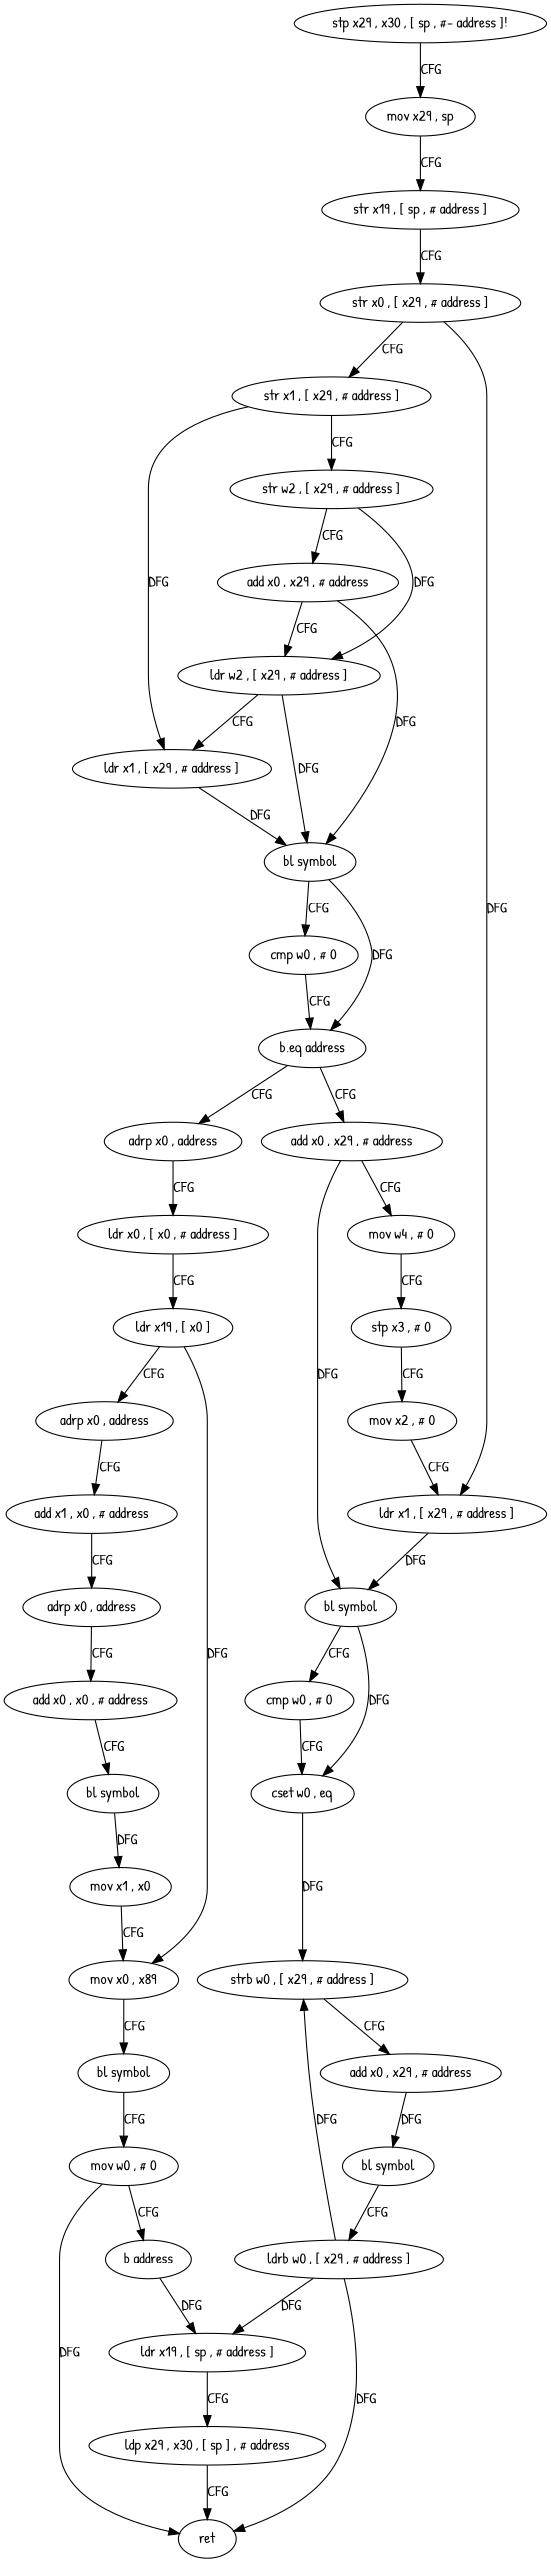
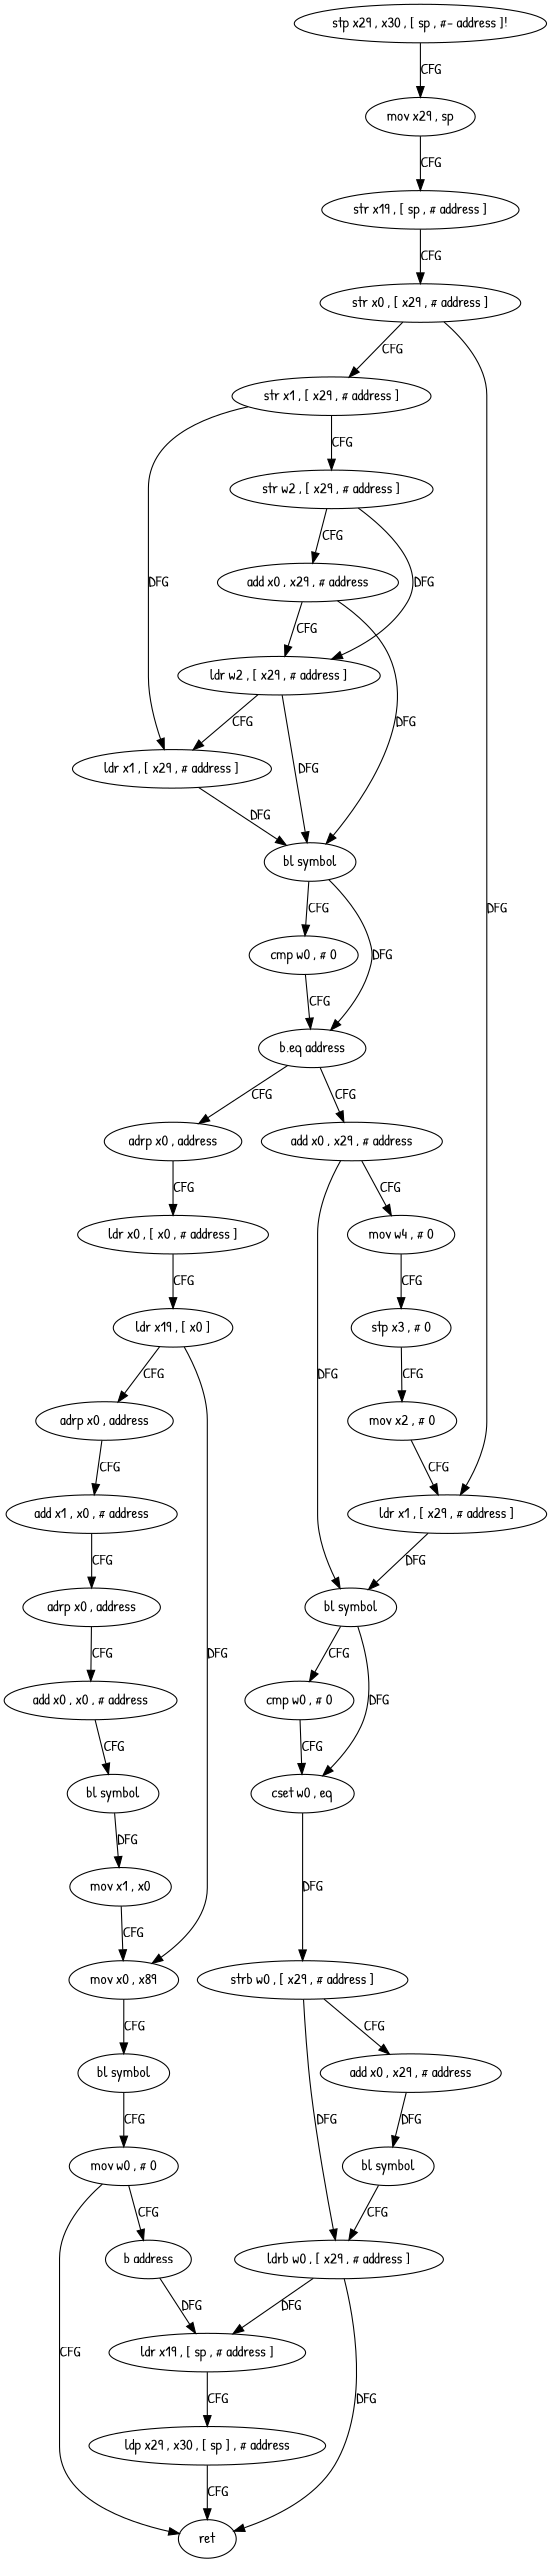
(316, 2126) -> (314, 2115)
(70, 2353) -> (70, 2353)
